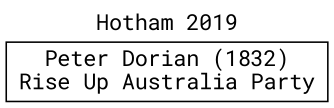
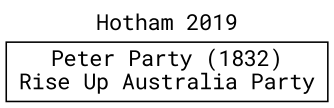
(167, 72) -> (167, 72)
